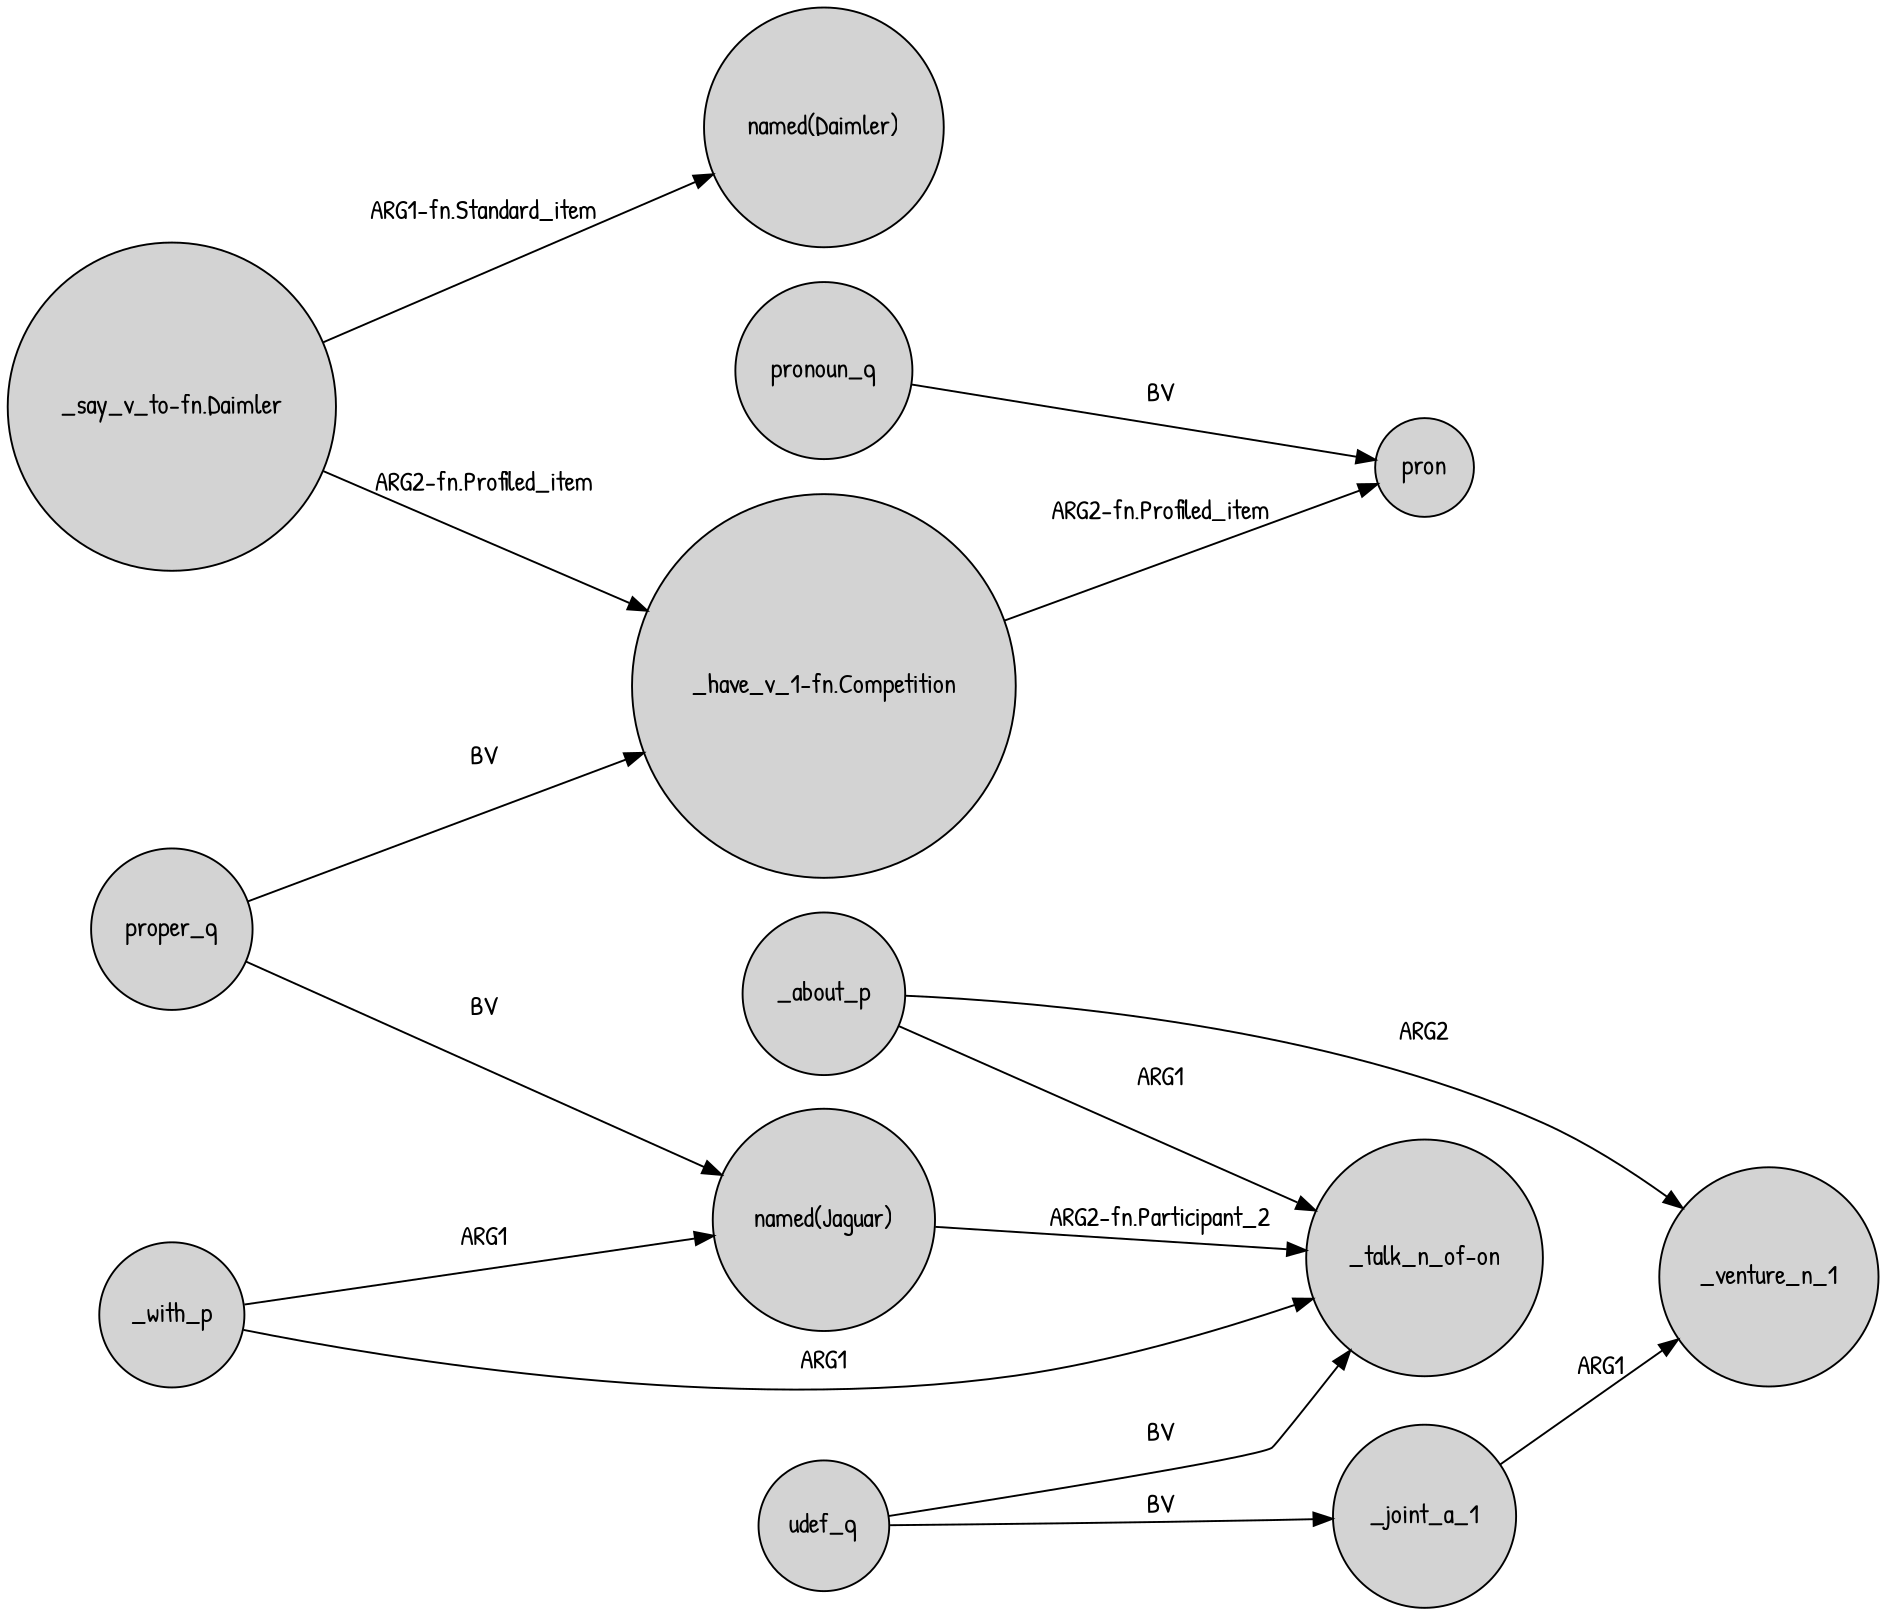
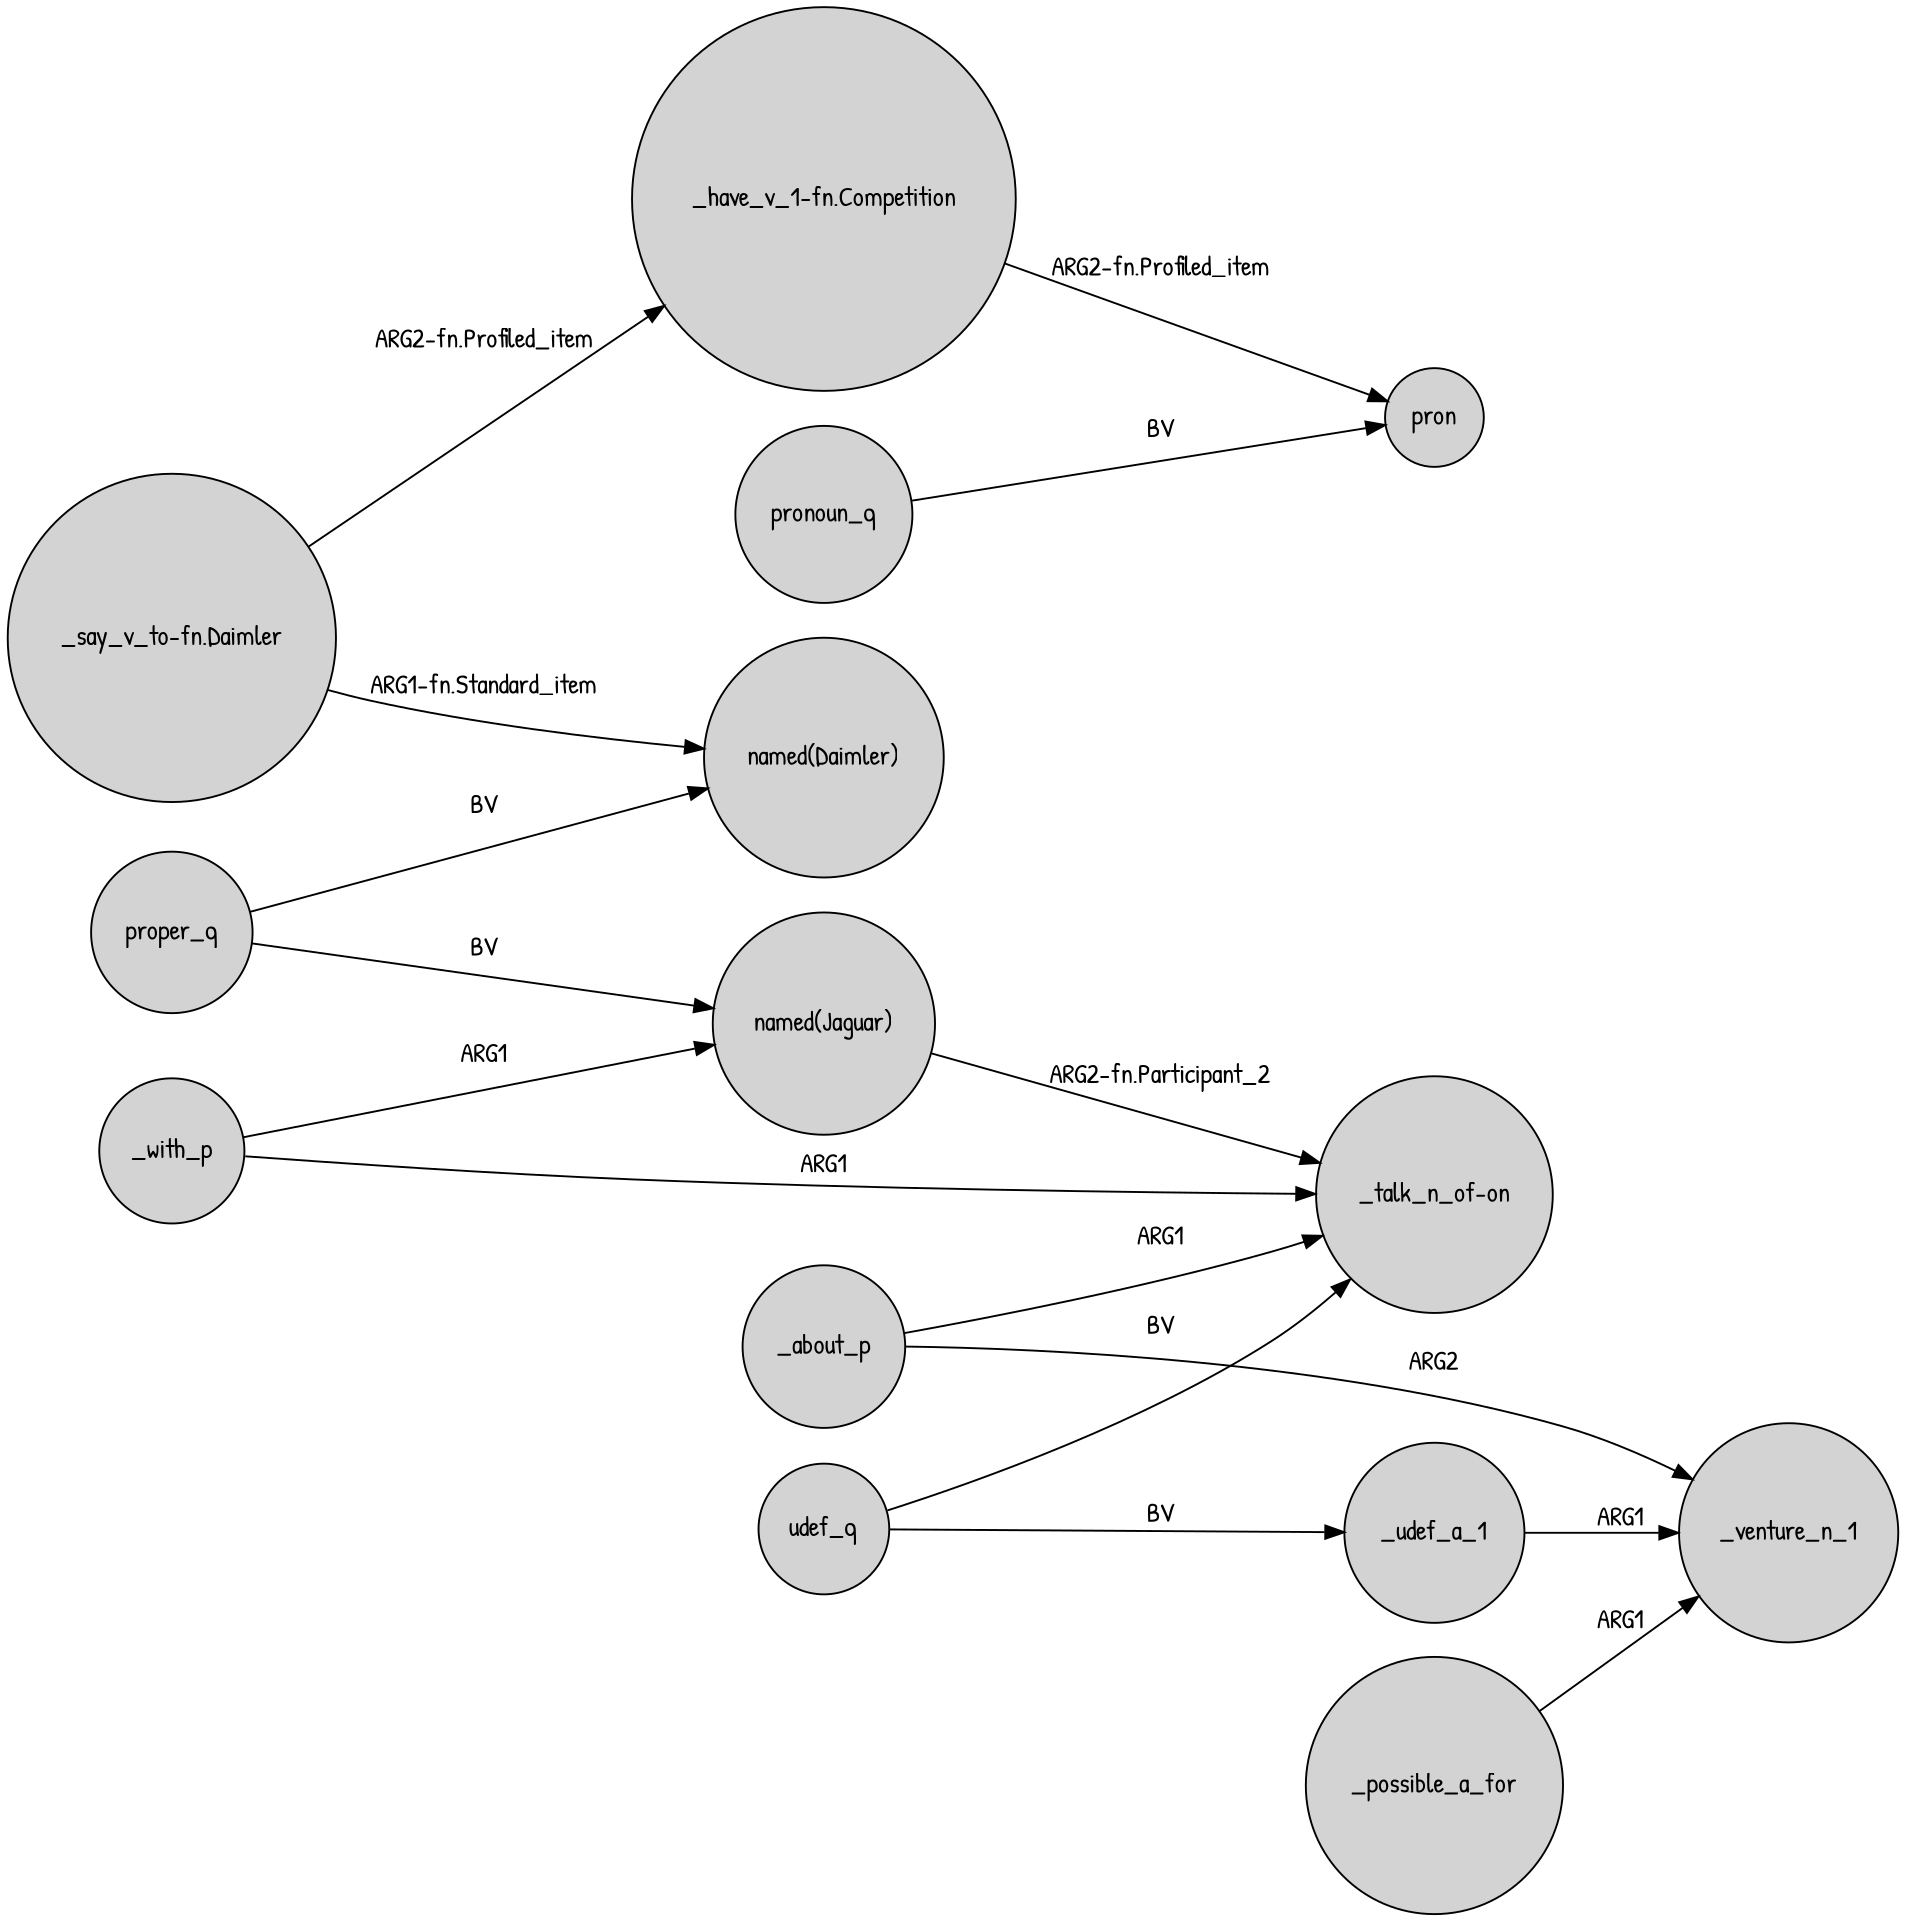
(437, 831) -> (469, 853)
(1425, 1516) -> (1434, 1533)
none -> (1434, 1785)
